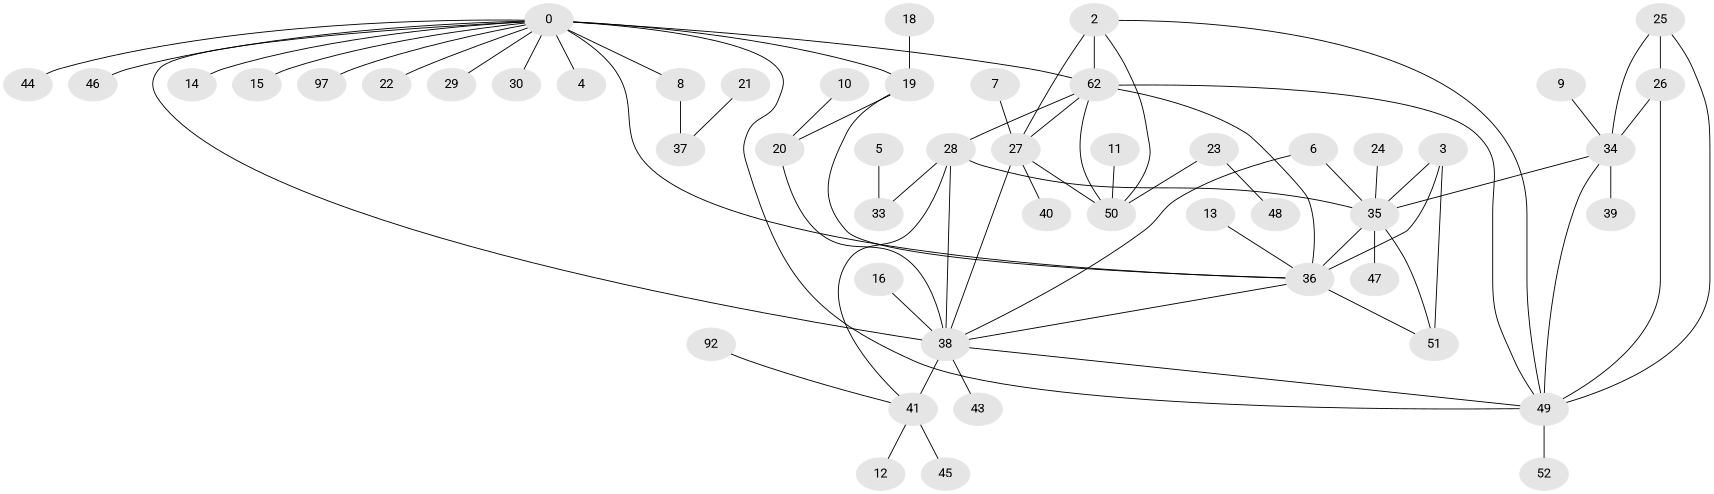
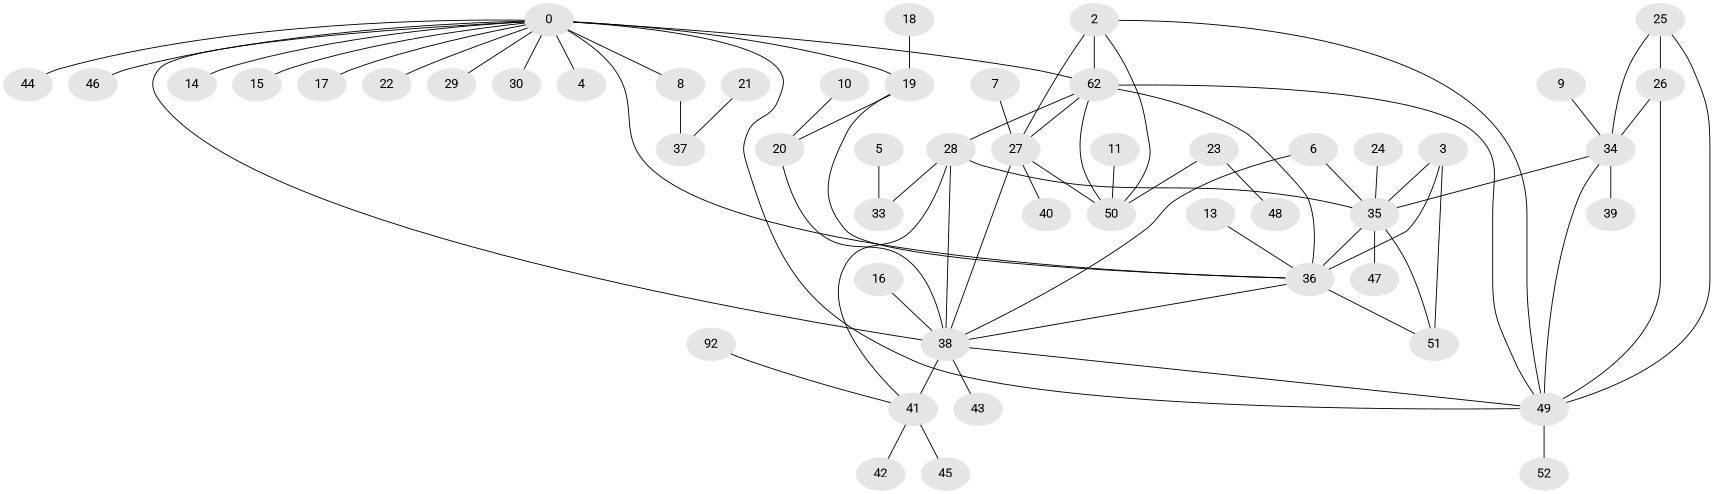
(322, 85) -> (322, 85)
(881, 474) -> (881, 474)
